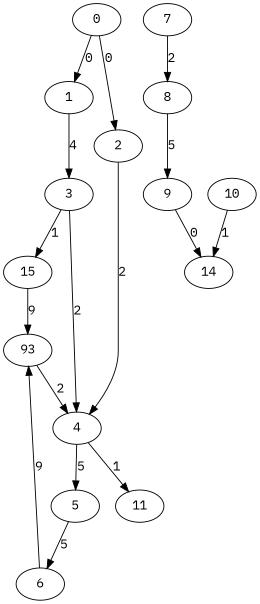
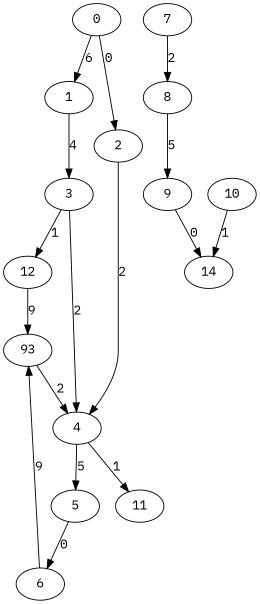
(89, 59) -> (89, 59)
(28, 272) -> (28, 272)
(64, 545) -> (64, 545)
